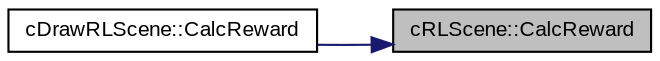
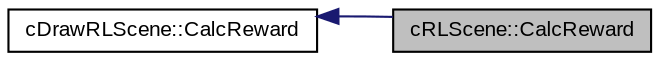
(344, 45) -> (366, 16)
